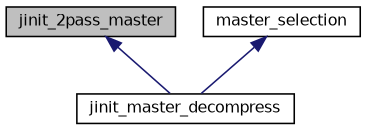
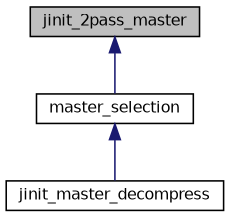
(144, 70) -> (115, 73)
